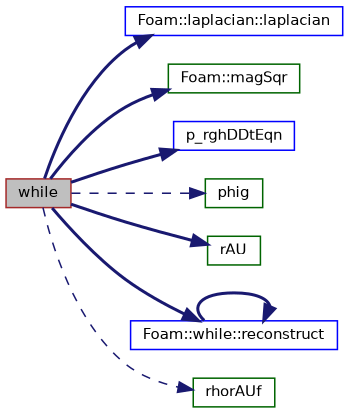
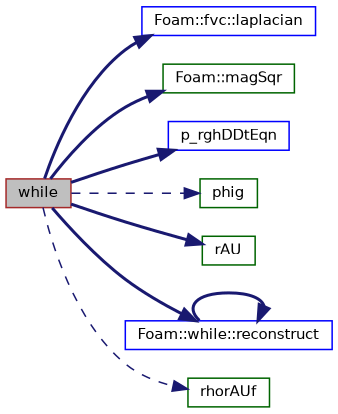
(234, 21) -> (229, 21)
